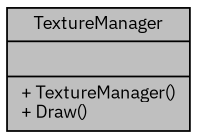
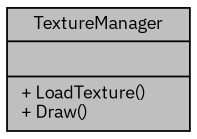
(98, 93) -> (84, 93)
